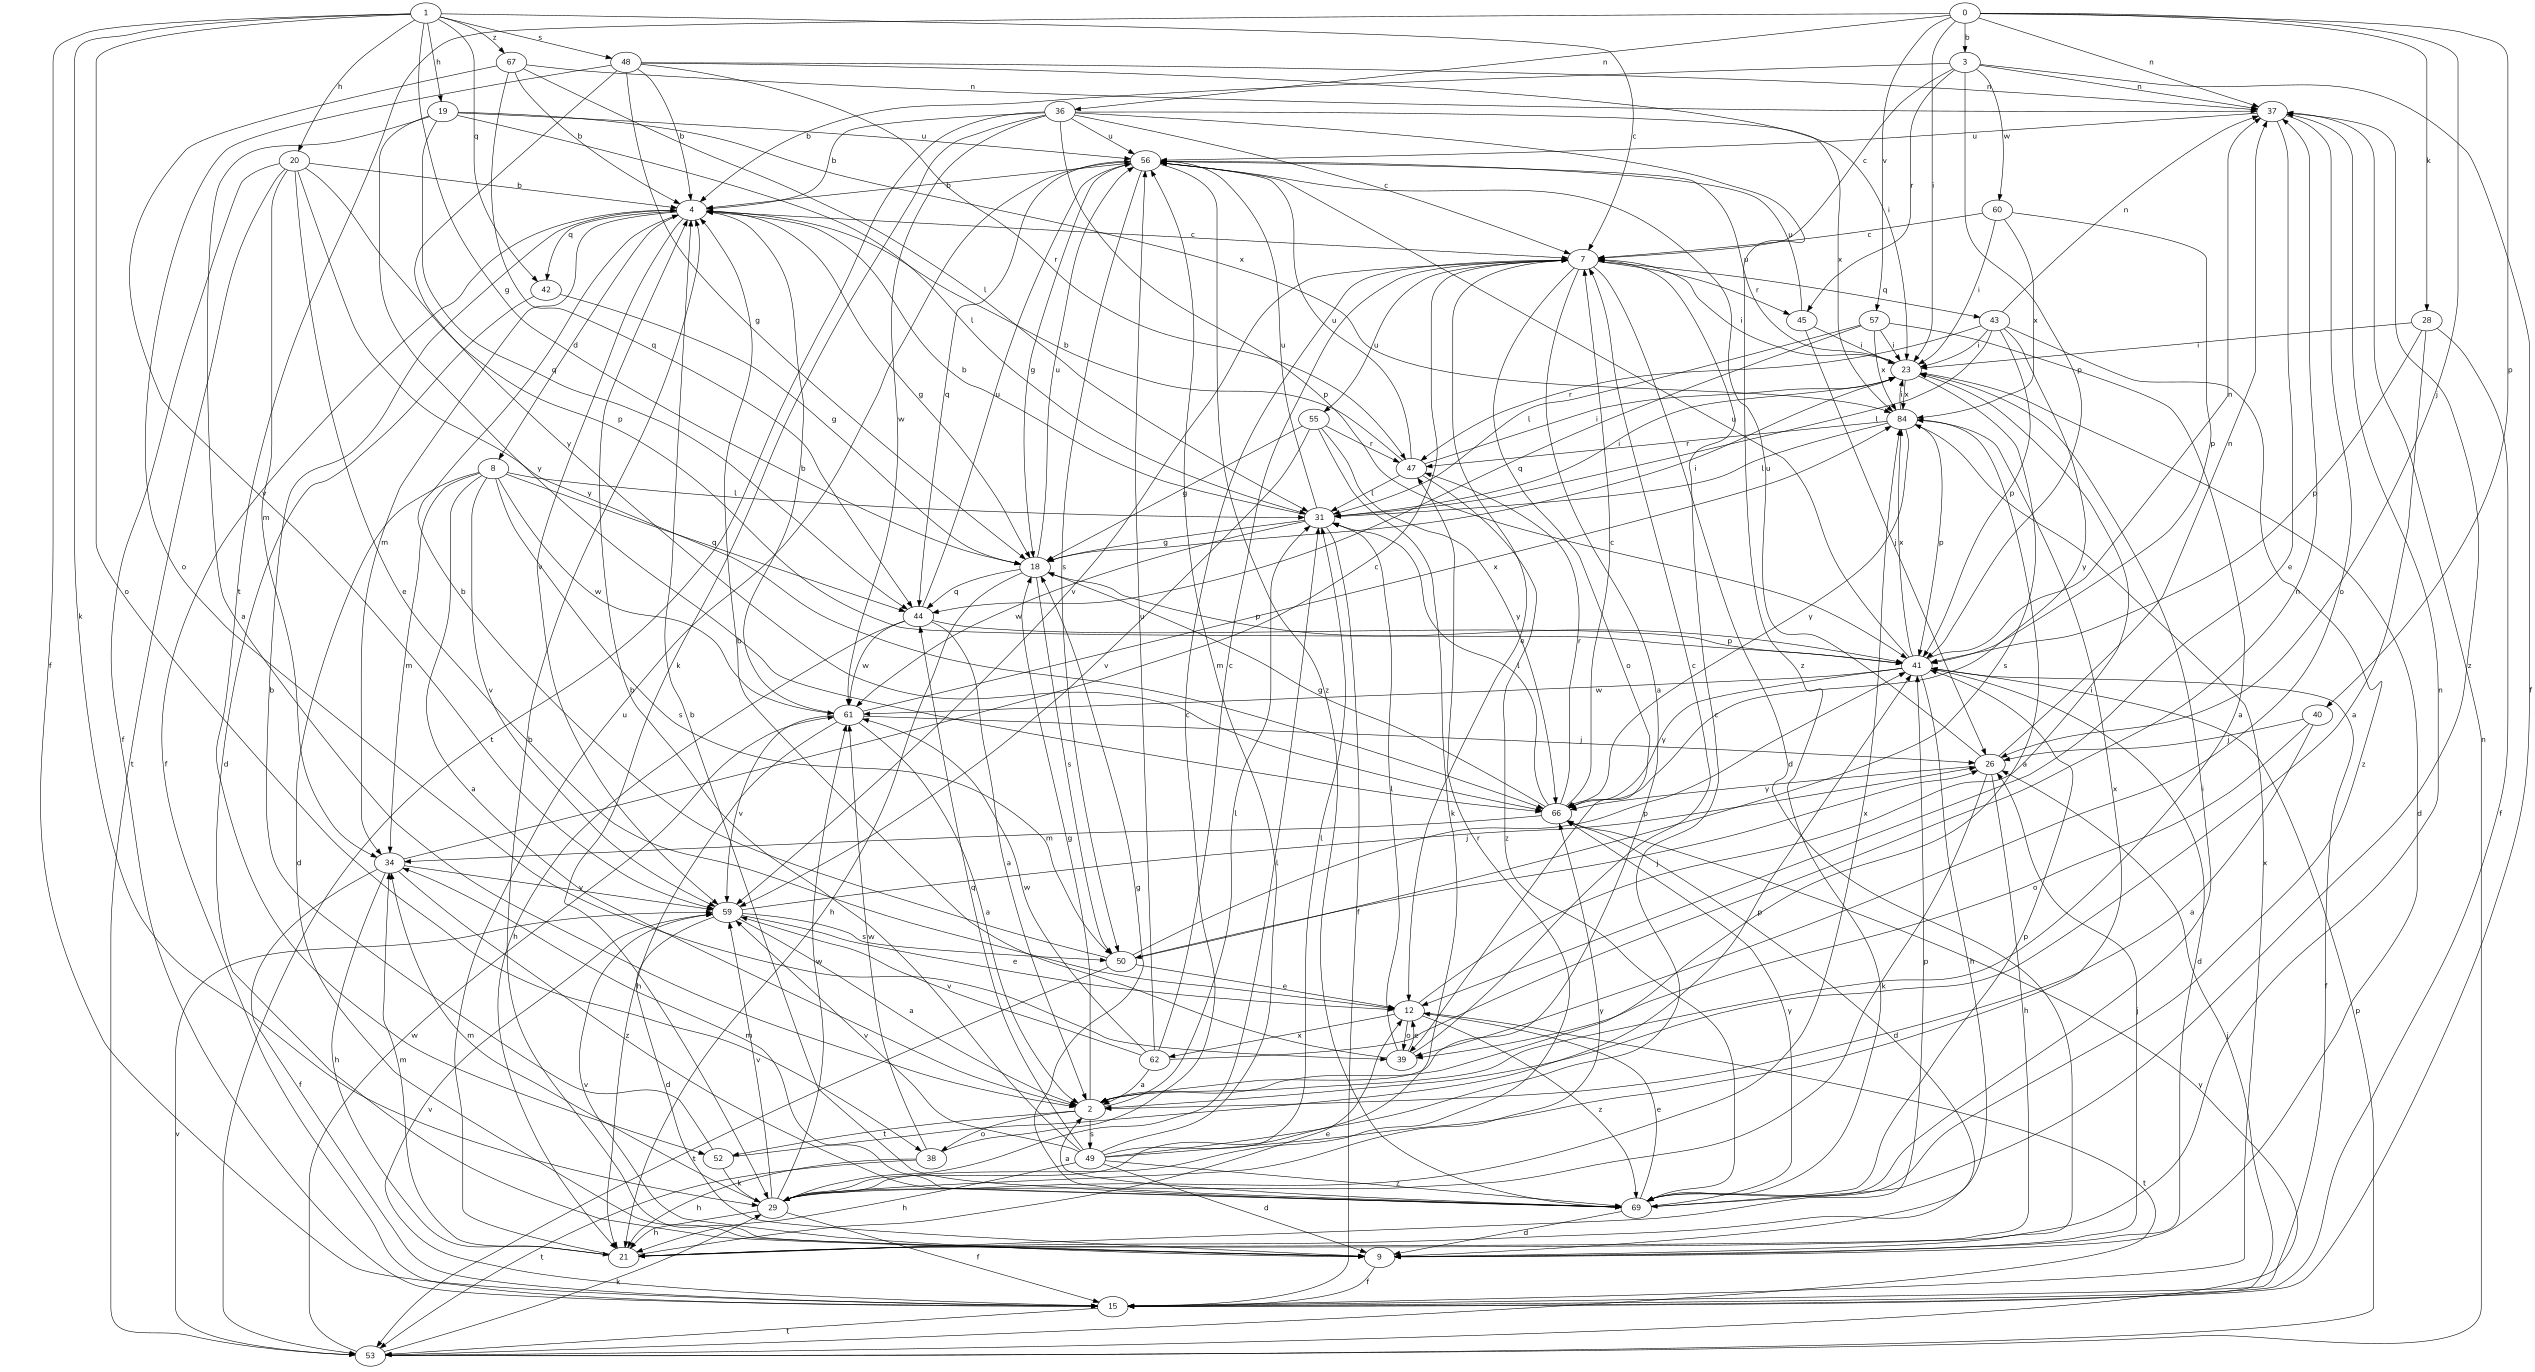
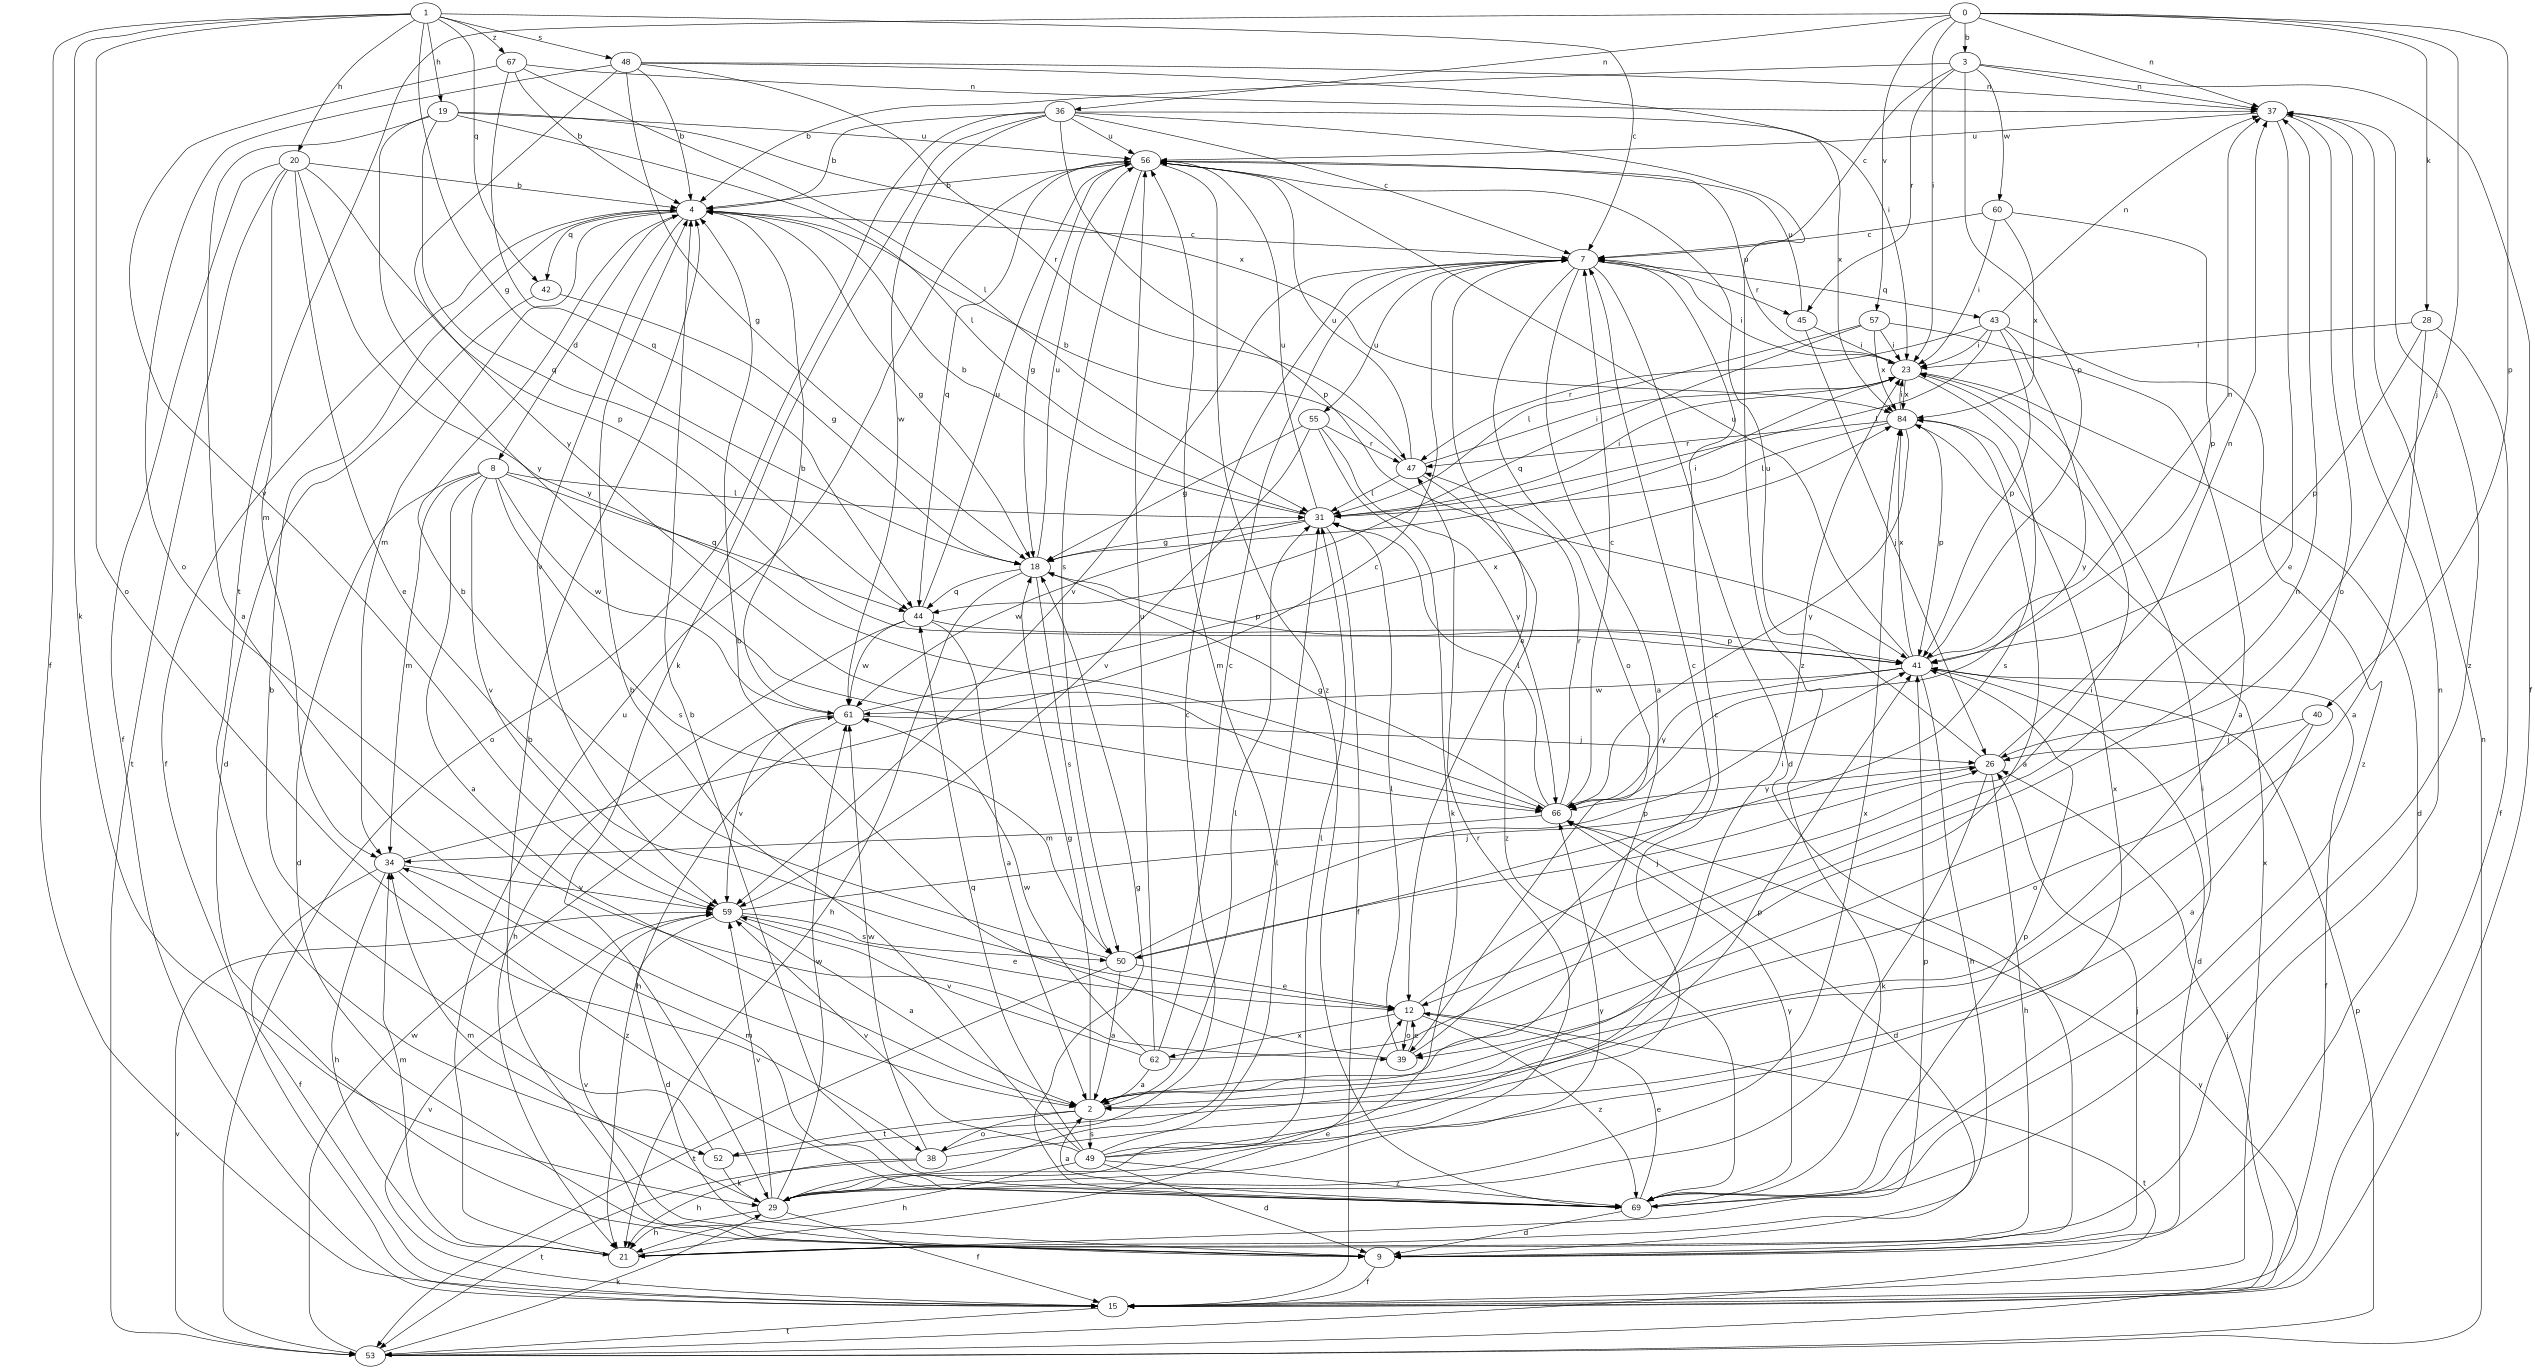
(492, 740) -> (492, 740)
(980, 903) -> (1111, 1034)
none -> (1631, 1022)
